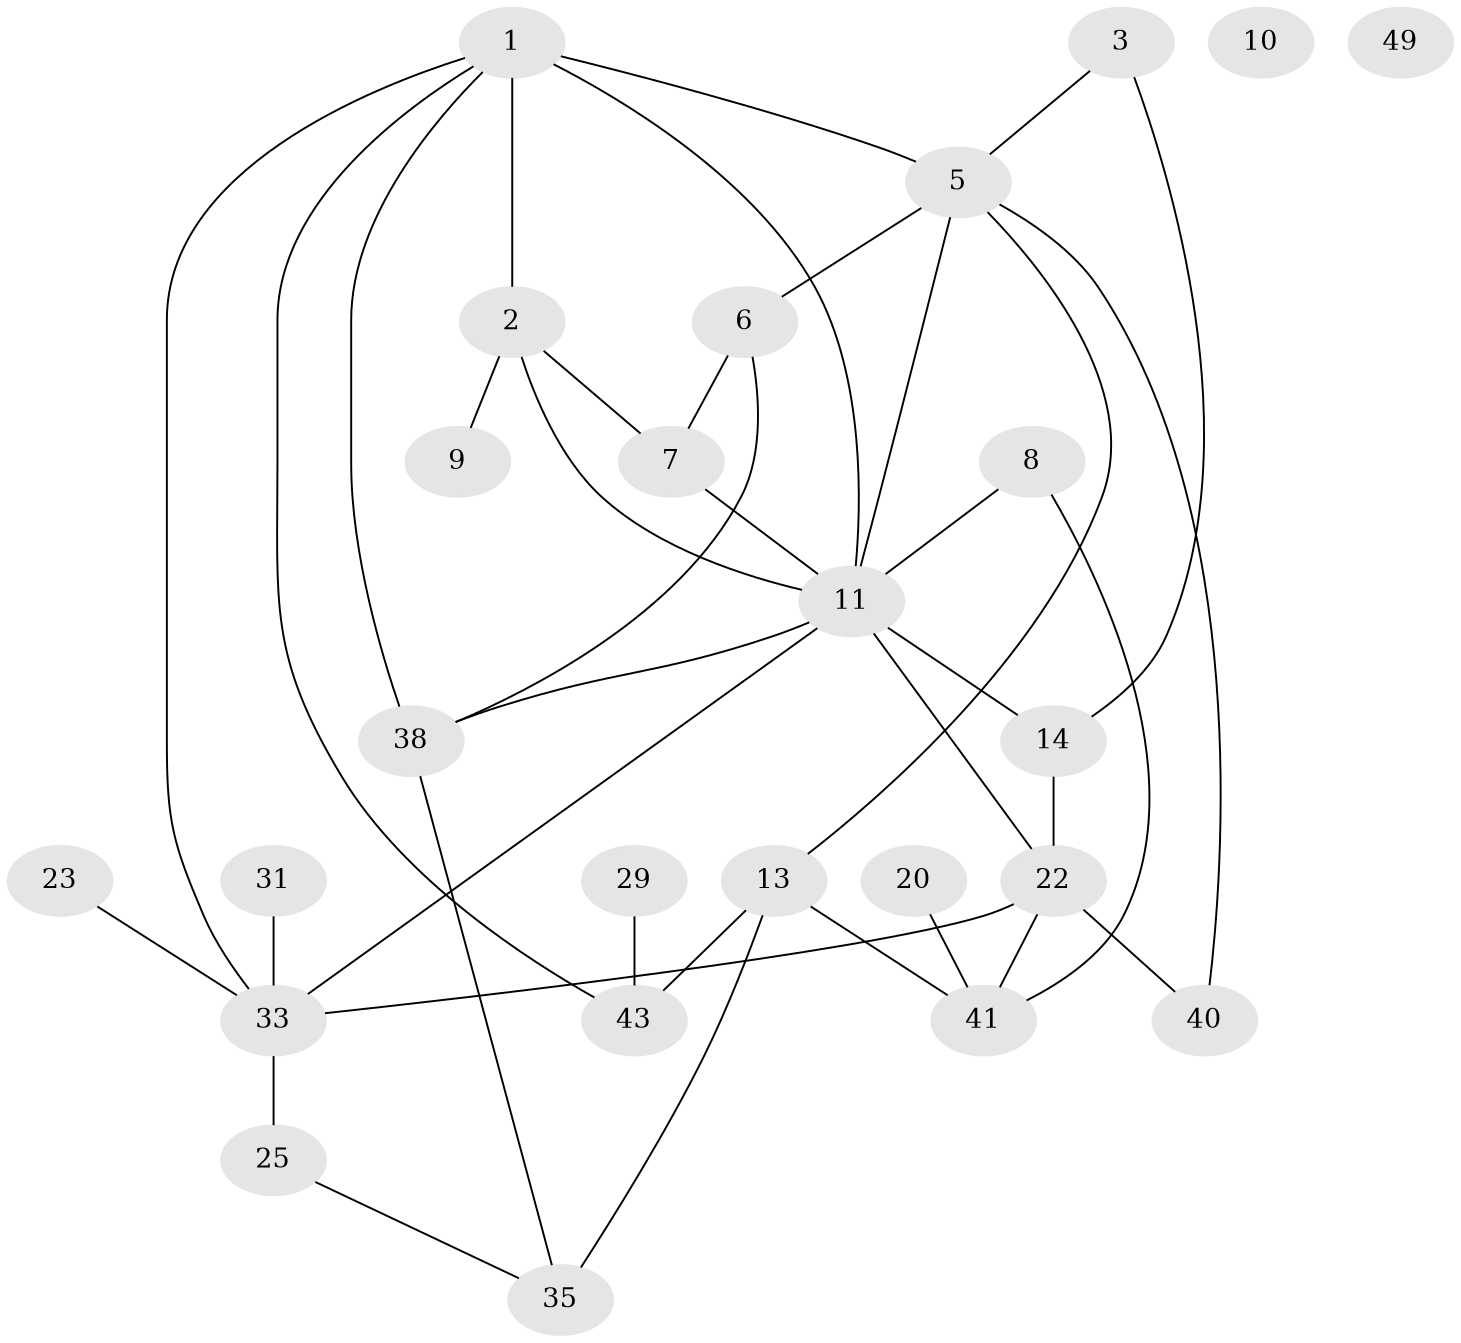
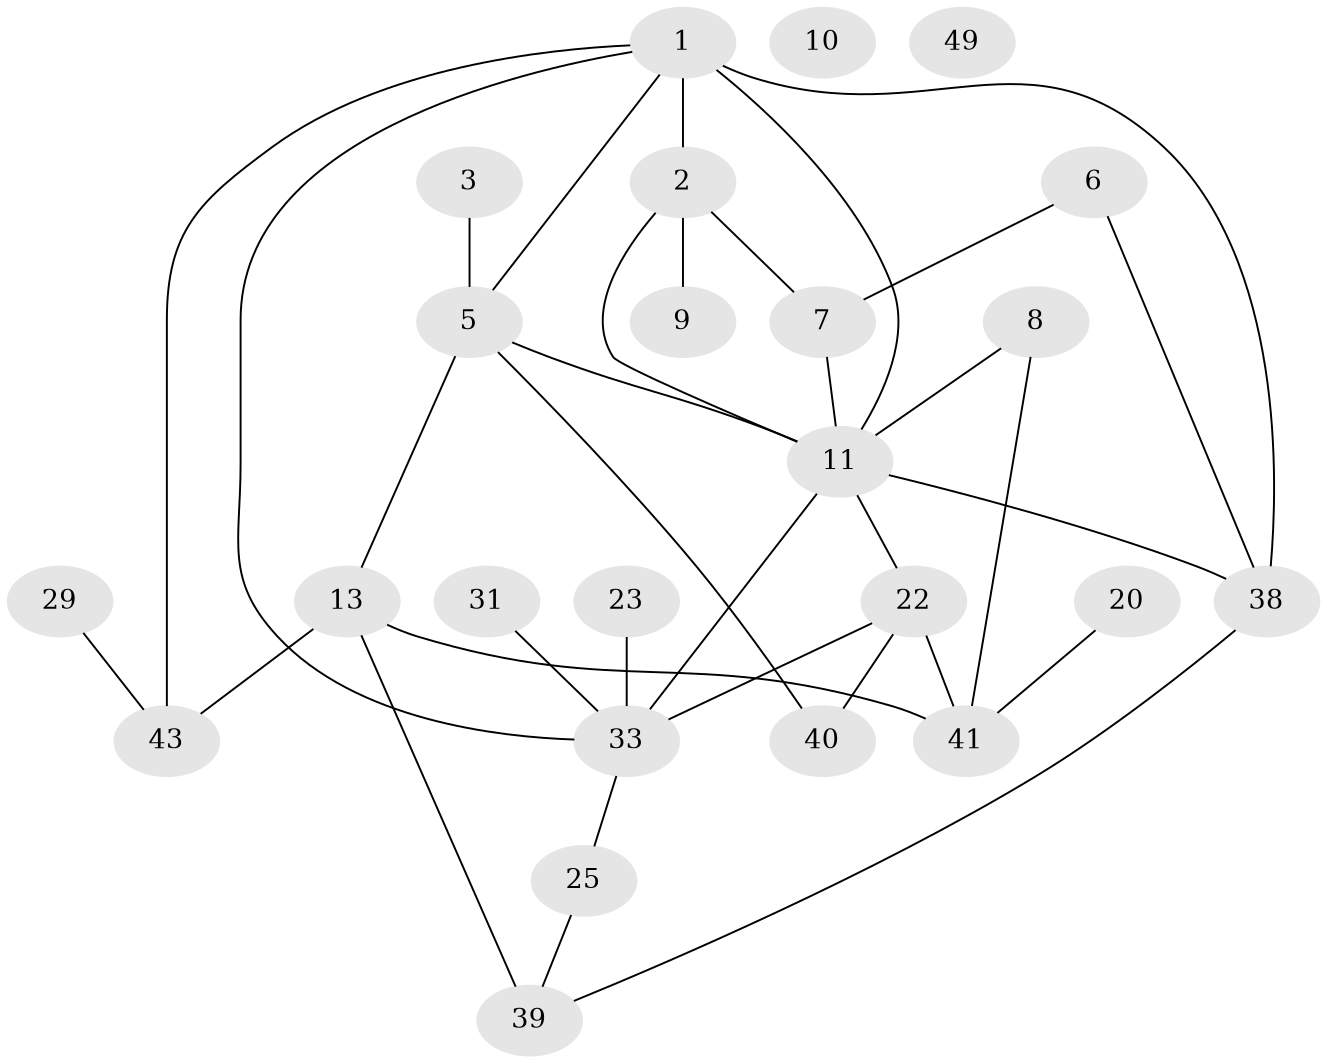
(852, 252) -> none
(1054, 741) -> none
(561, 1300) -> (530, 1021)
